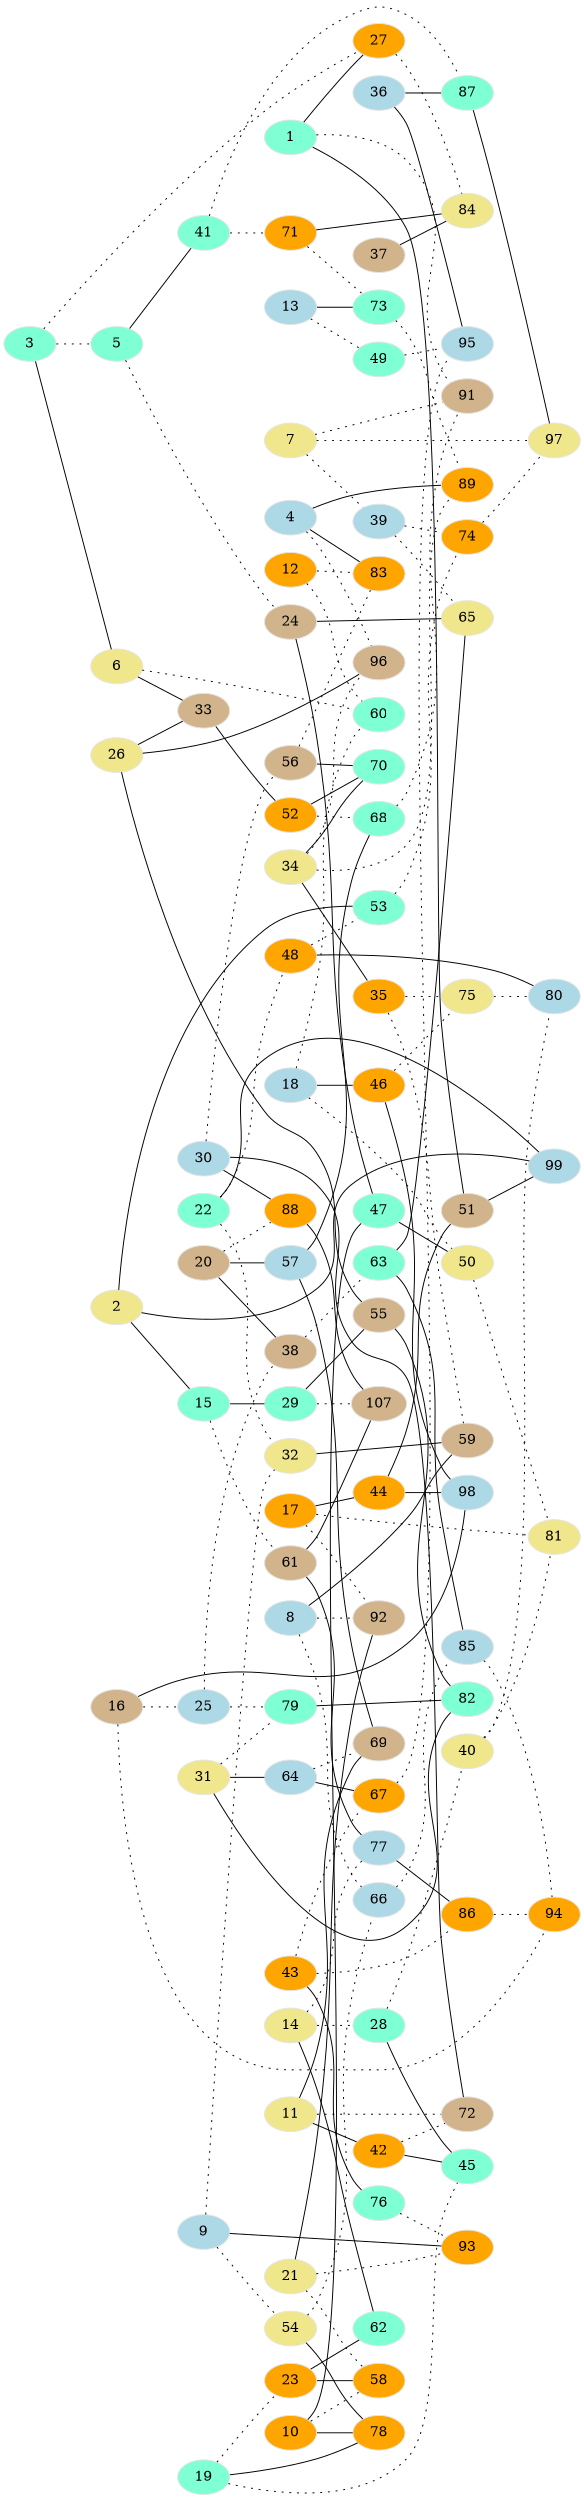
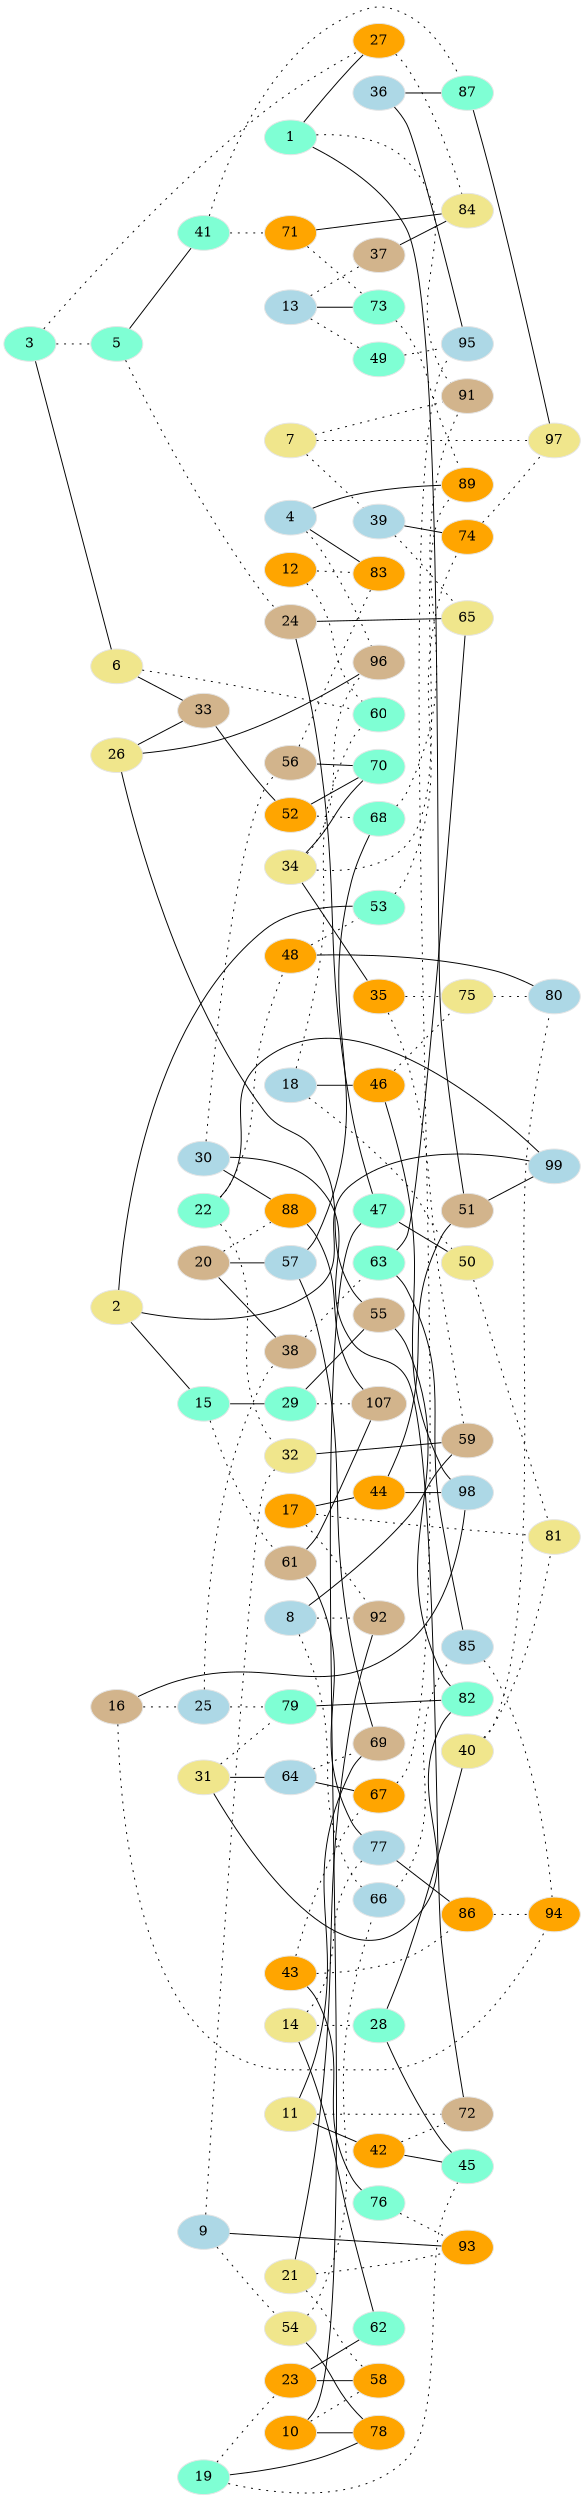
none -> (335, 281)
(417, 528) -> (417, 528)
(417, 1926) -> (417, 1926)
